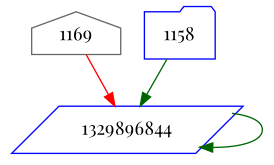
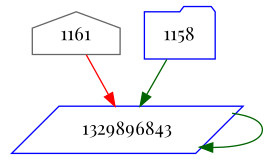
(76, 35) -> (76, 35)
(127, 130) -> (127, 130)
